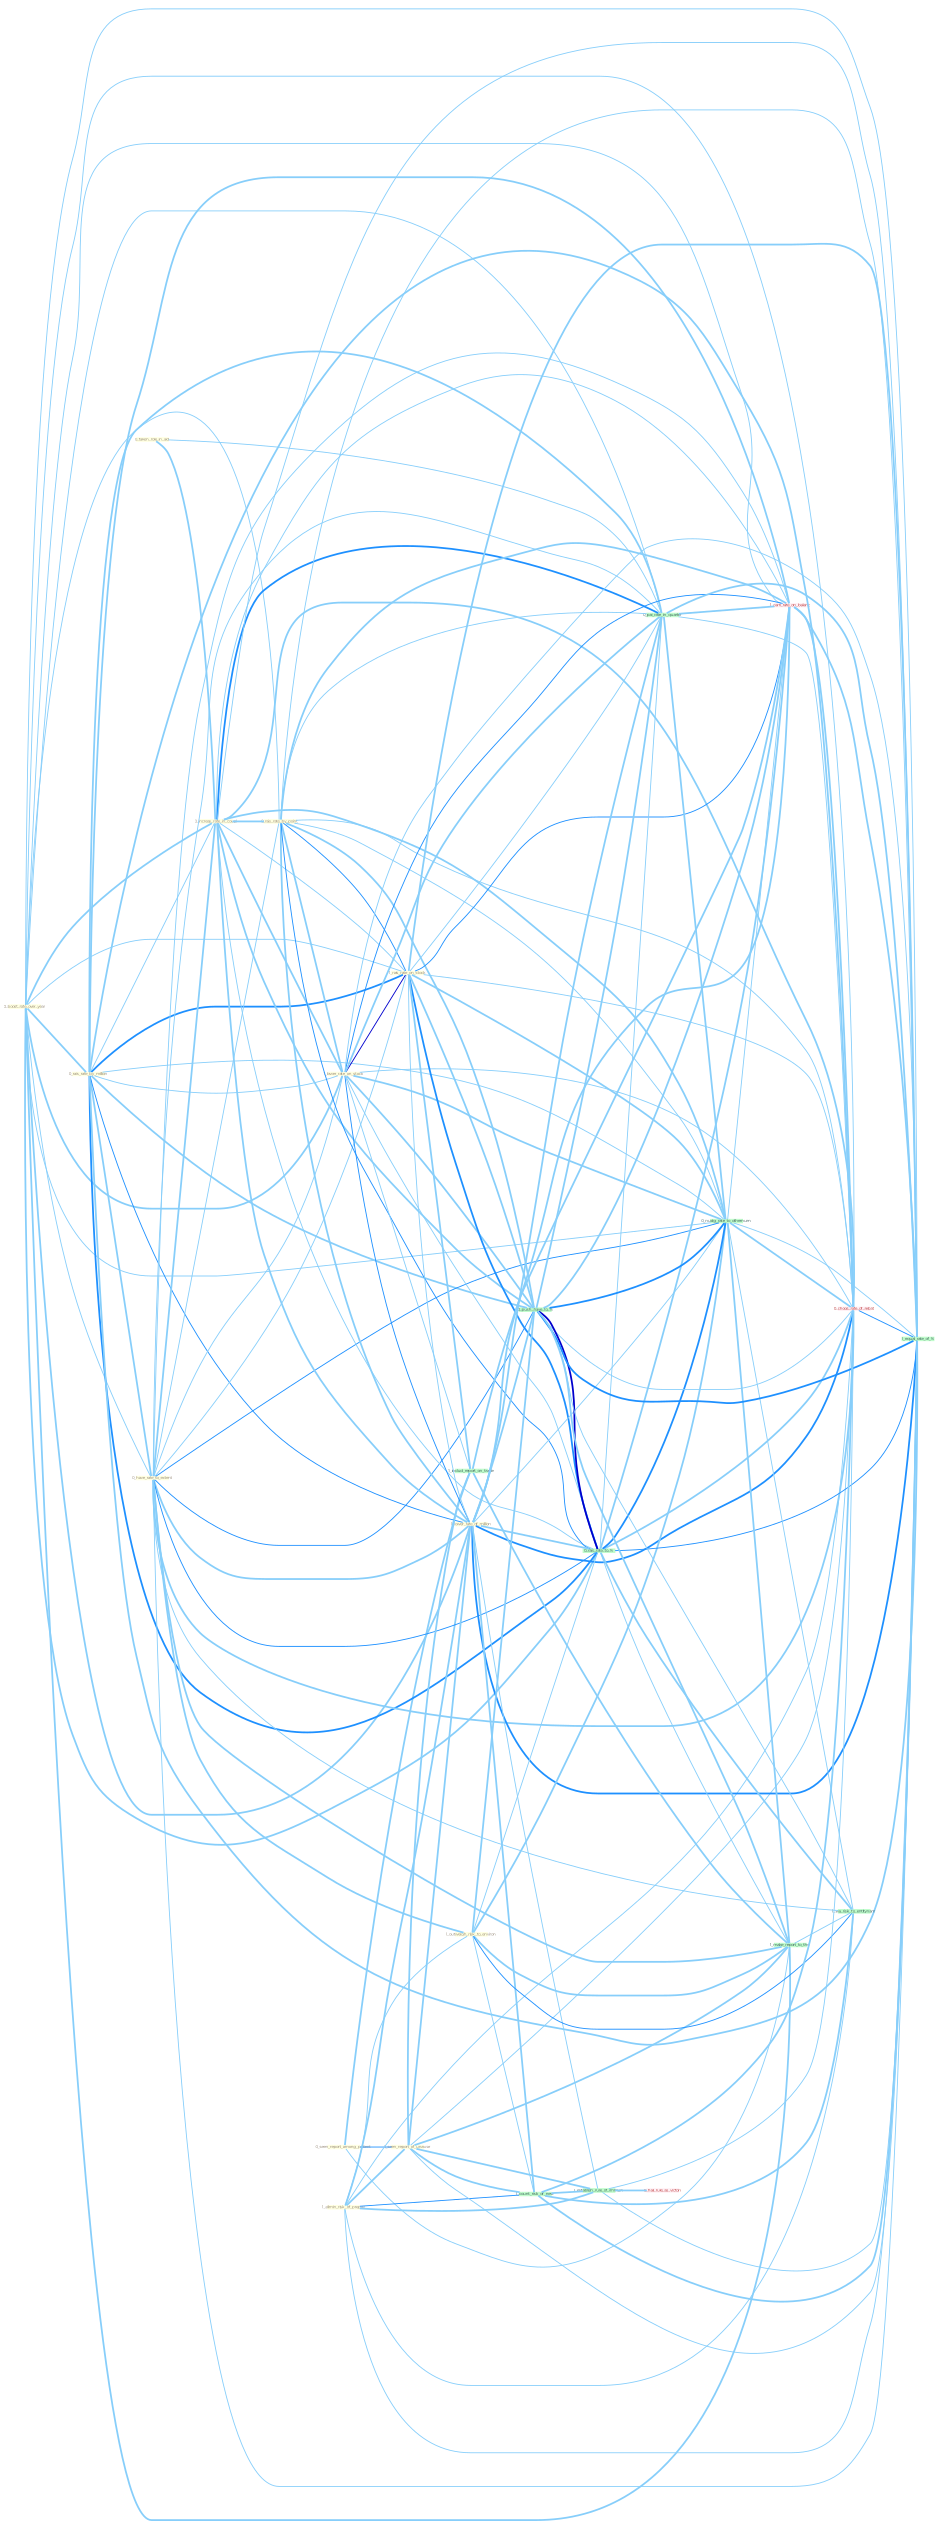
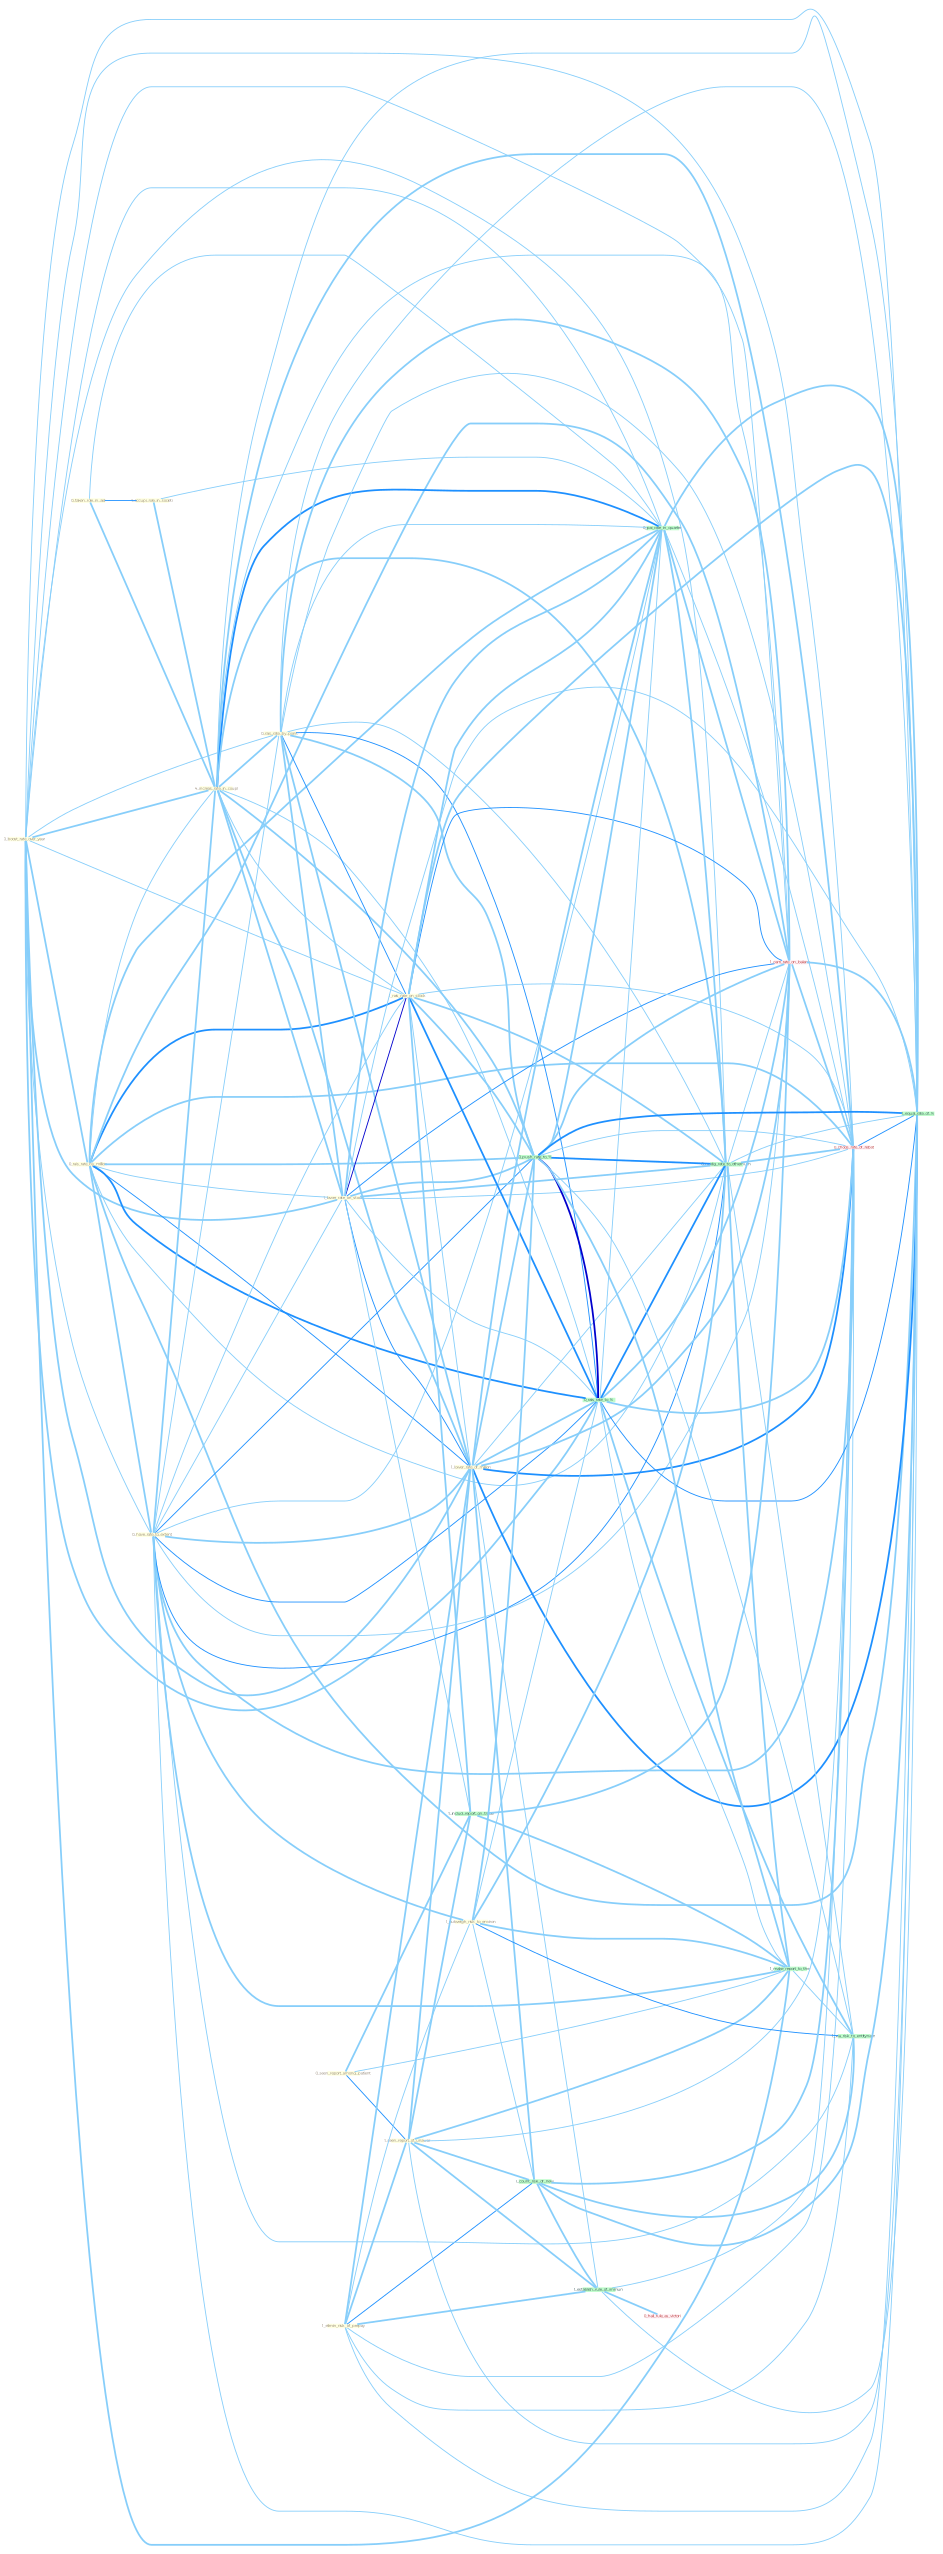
none -> (152, 501)
(542, 799) -> (470, 725)
(216, 821) -> (216, 789)
(535, 1310) -> (535, 1157)
